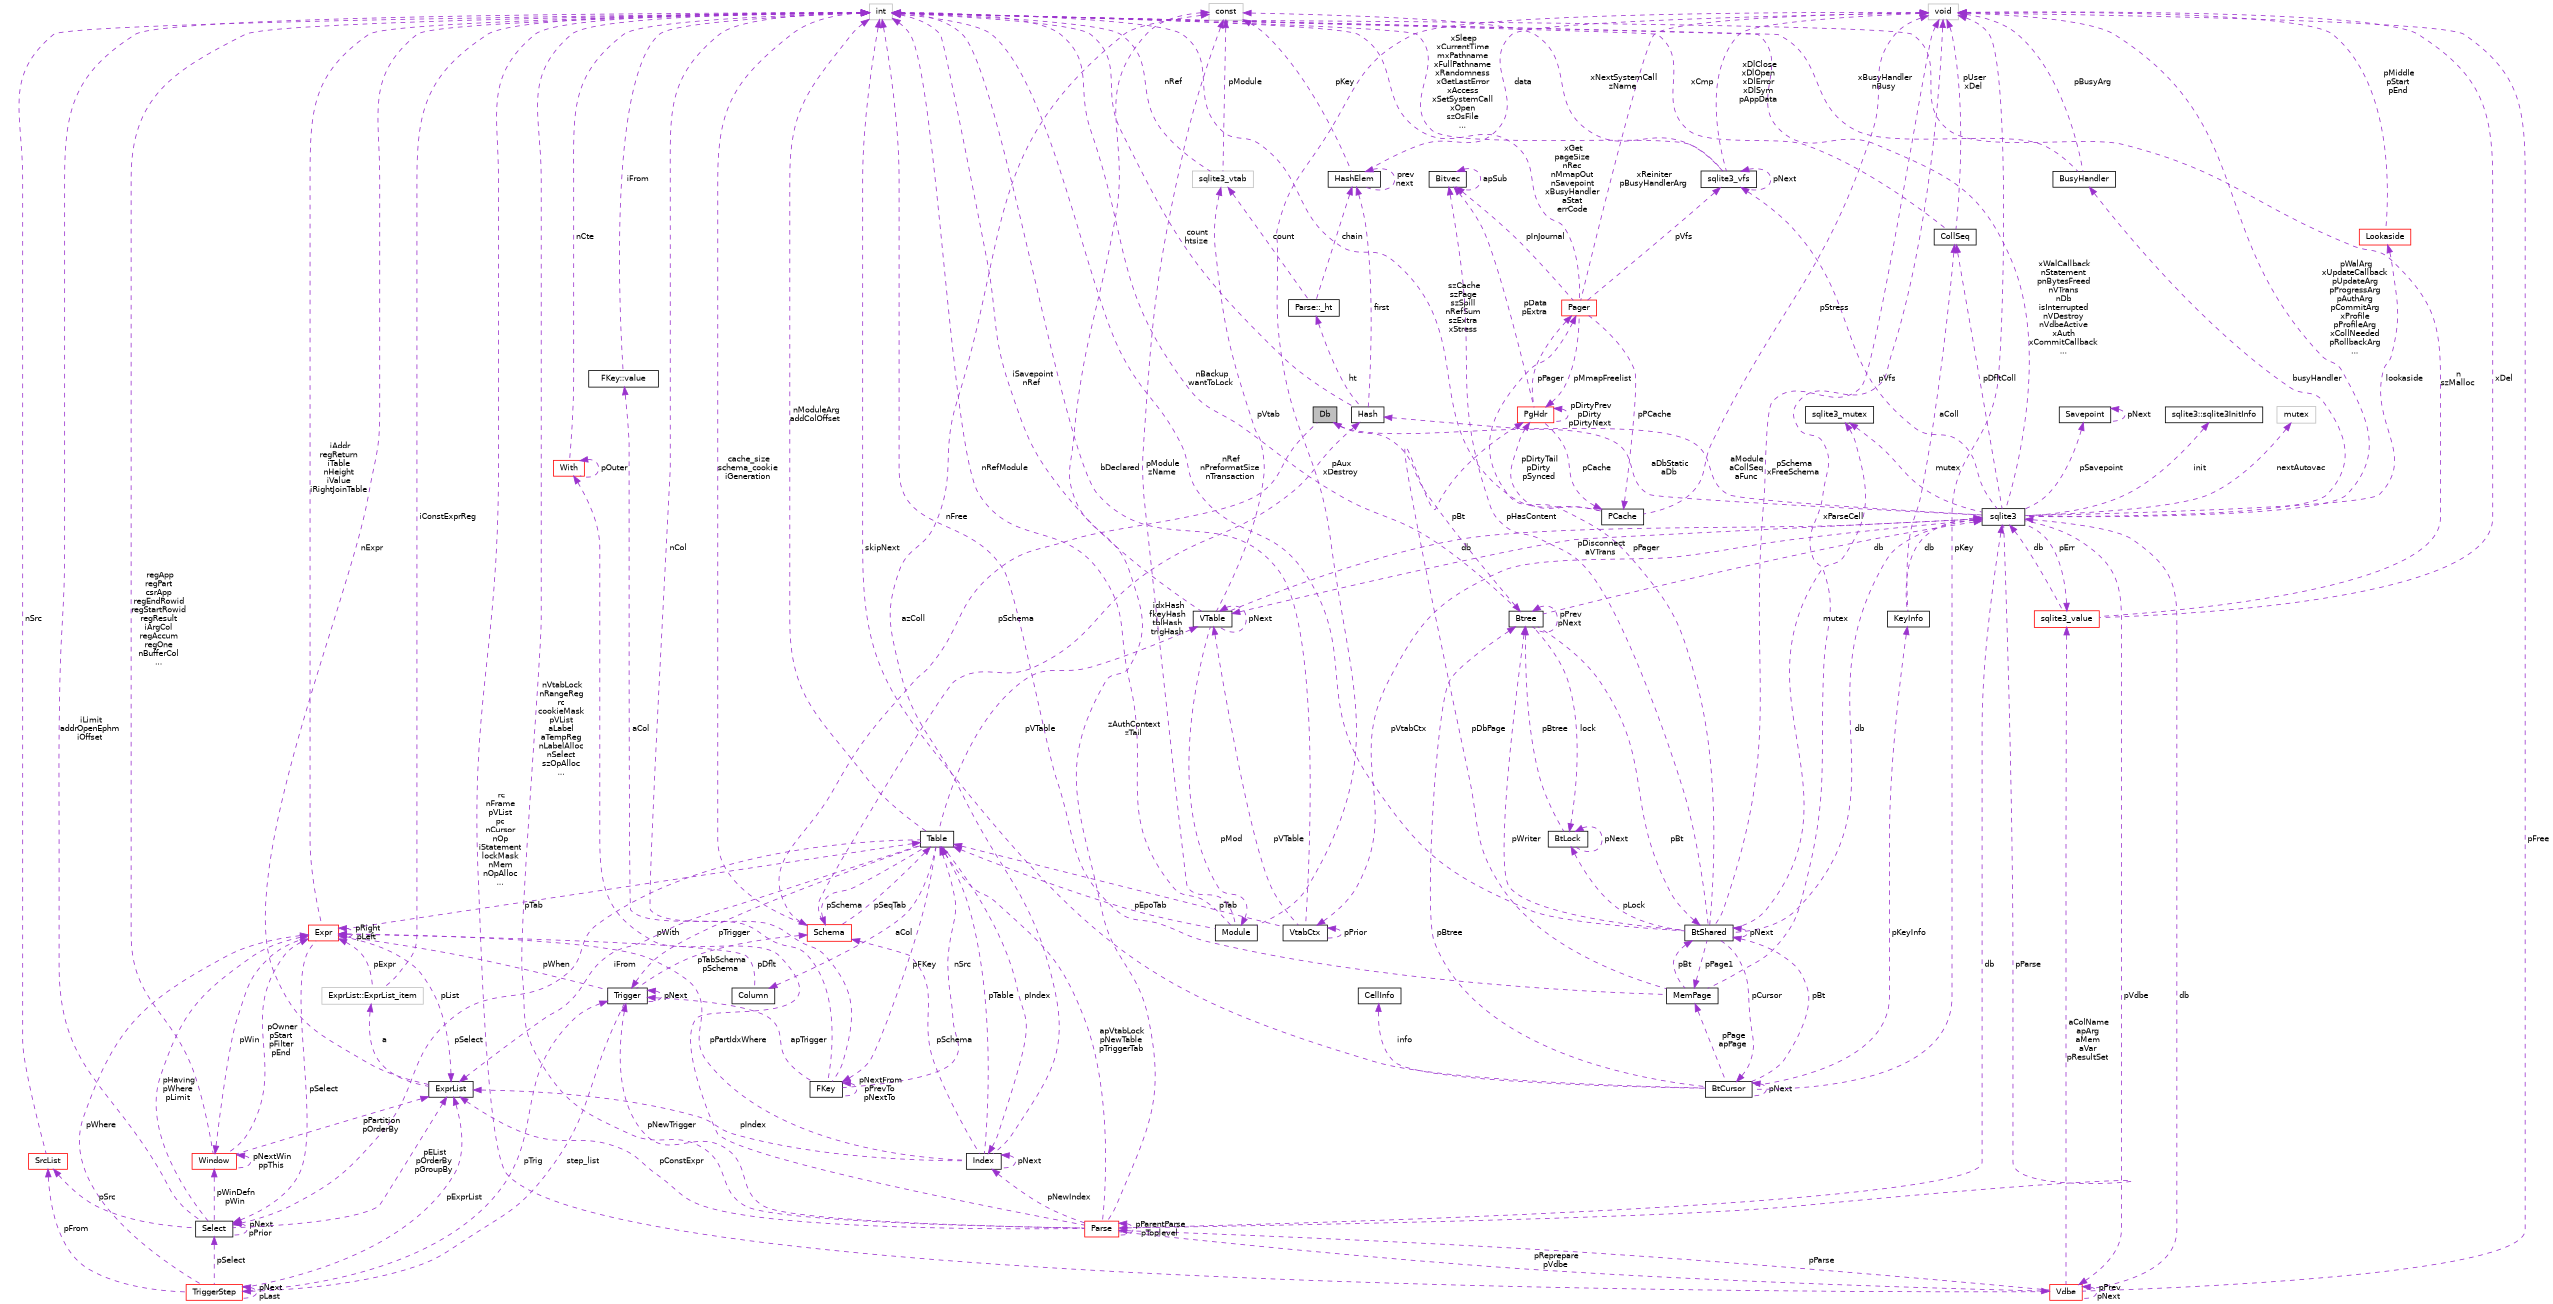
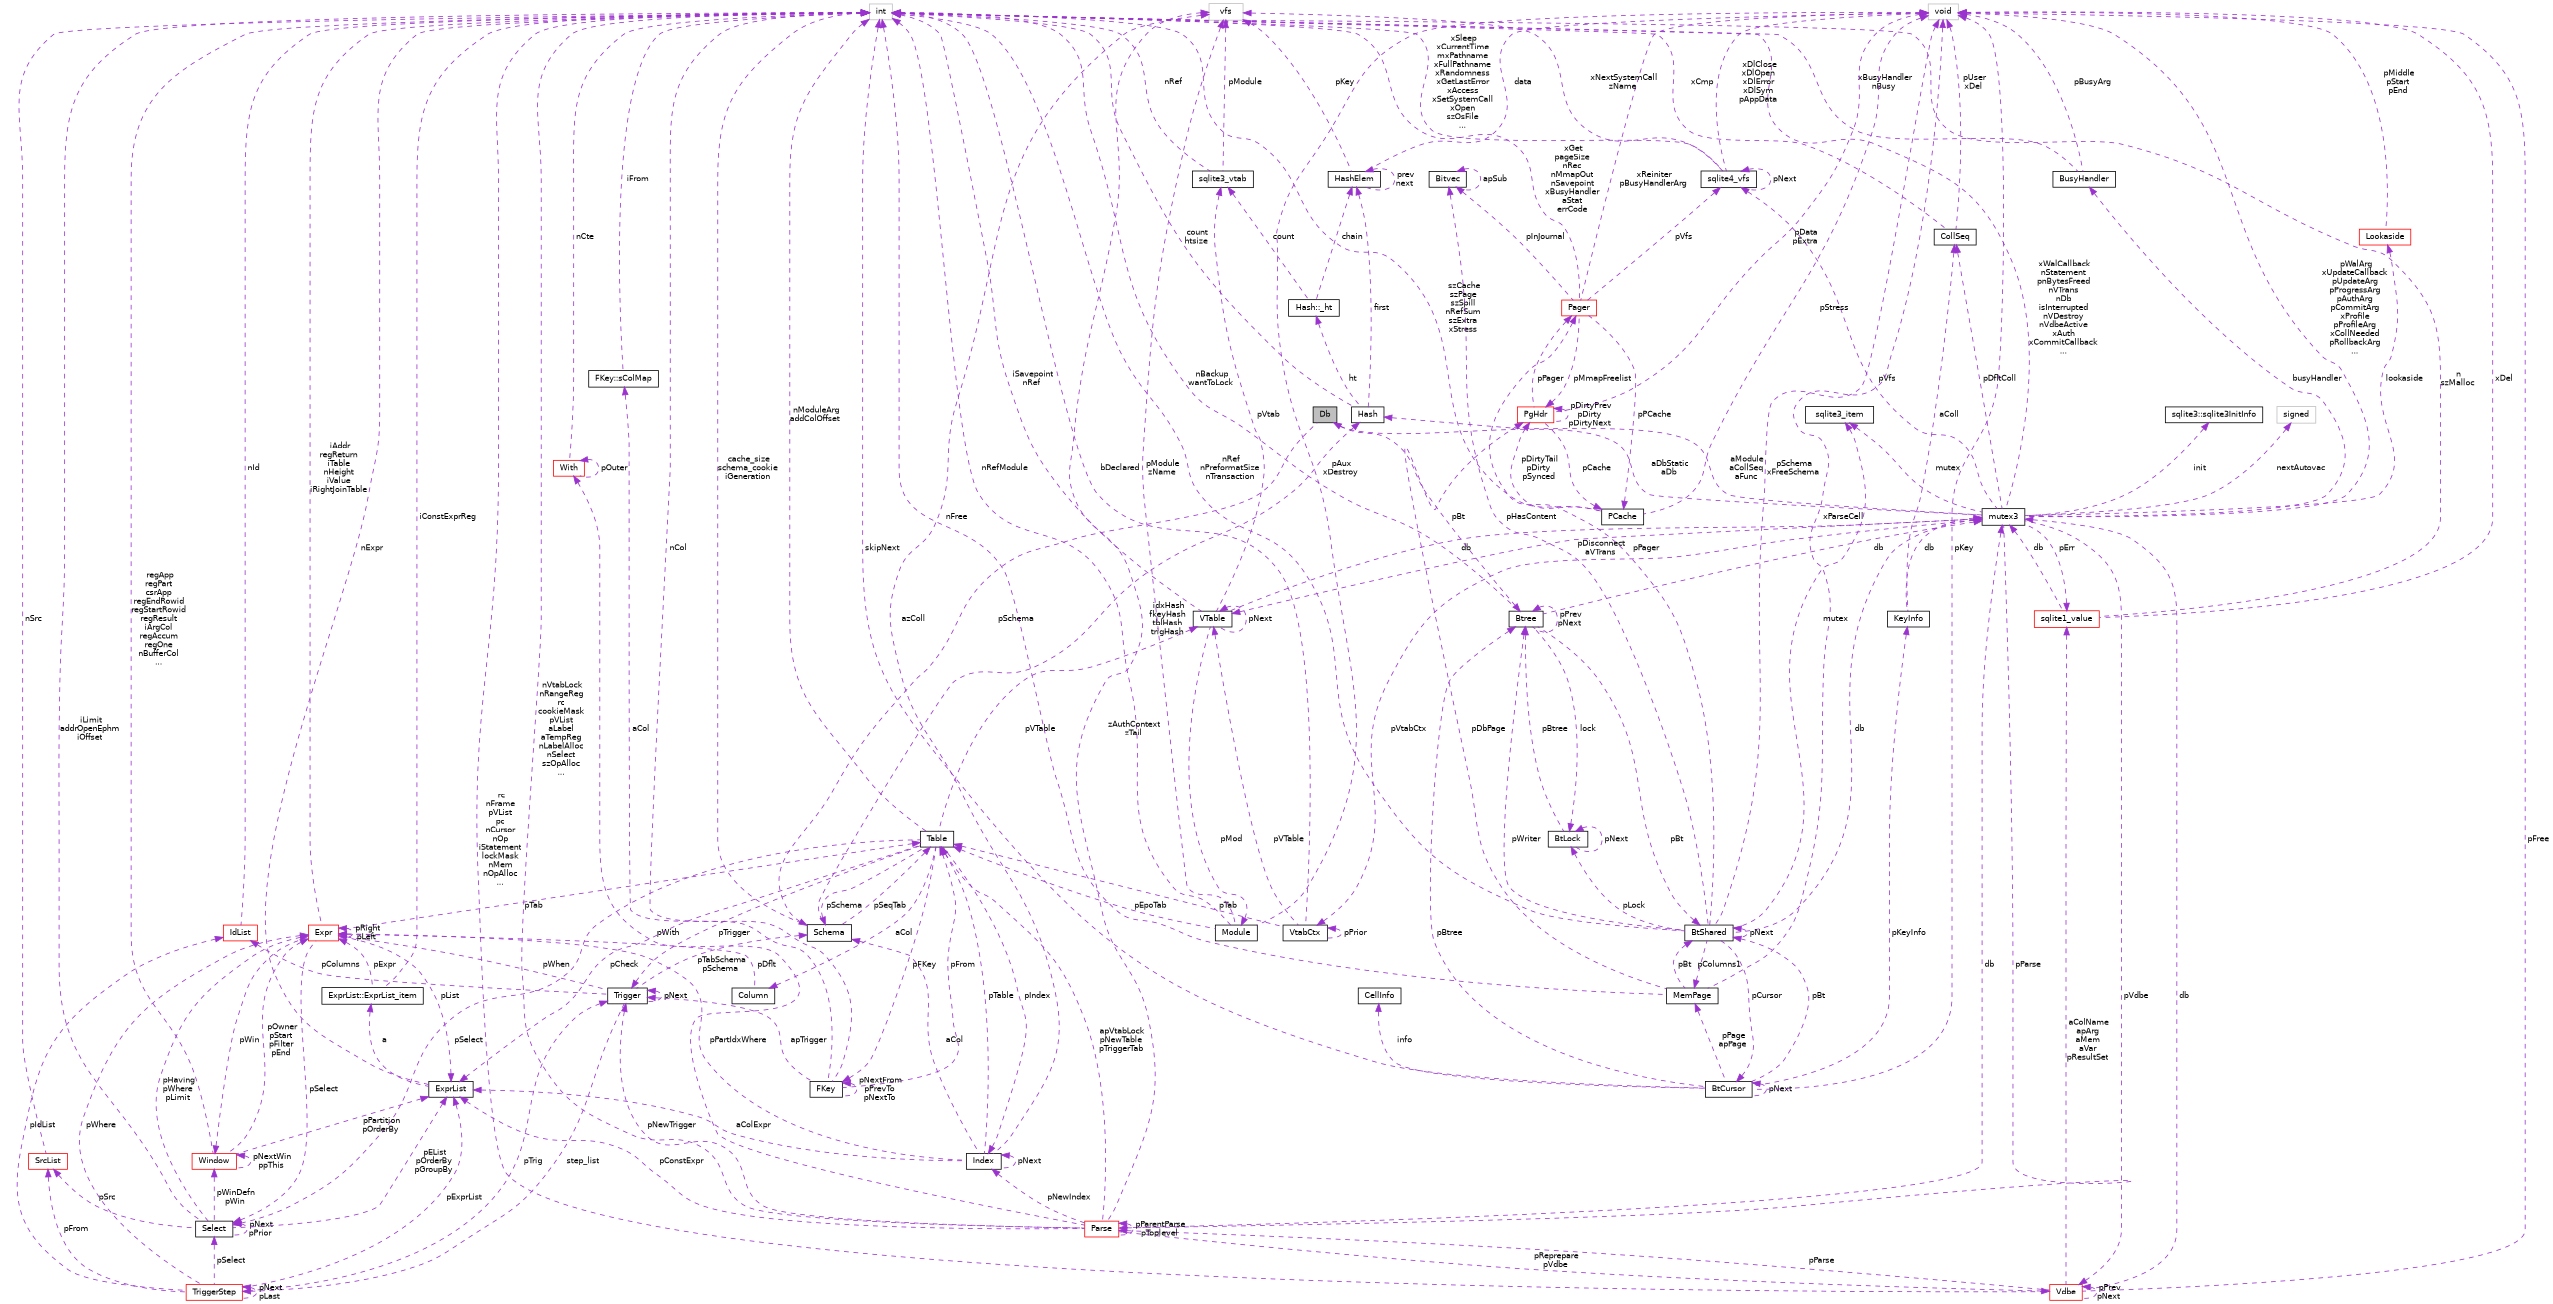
(1226, 12) -> (1226, 12)
(1223, 179) -> (1223, 179)
(1729, 179) -> (1729, 179)
(1505, 297) -> (1776, 243)
(1314, 308) -> (1314, 308)
(624, 379) -> (624, 379)
(1840, 415) -> (1840, 415)
(2085, 415) -> none
(2296, 415) -> (2296, 415)
(2003, 517) -> (2003, 517)
(2067, 619) -> (2067, 619)
none -> (240, 933)
(829, 933) -> (829, 933)
(624, 965) -> (624, 965)
(962, 965) -> (962, 965)
(1718, 965) -> (1718, 965)
(373, 996) -> (373, 996)
(953, 1040) -> (953, 1040)
(752, 1125) -> (752, 1125)
